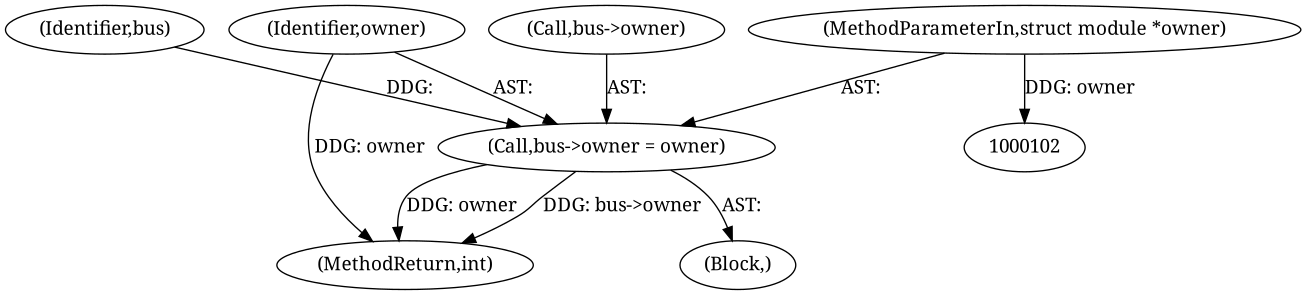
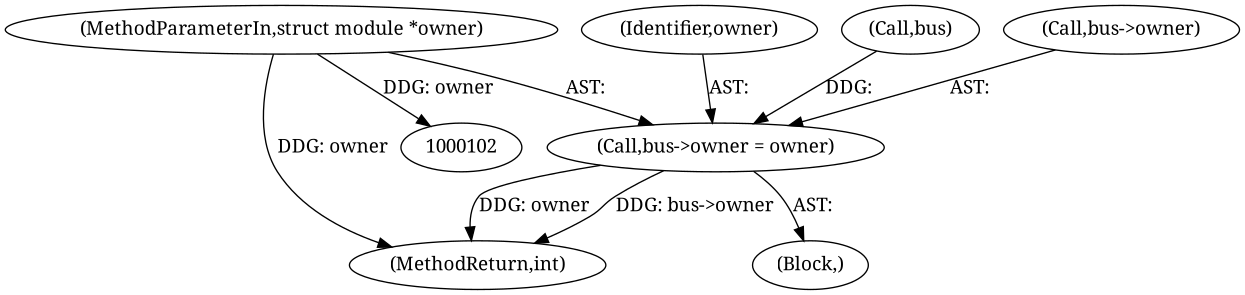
(105, 30) -> (911, 30)
(309, 150) -> (279, 174)
